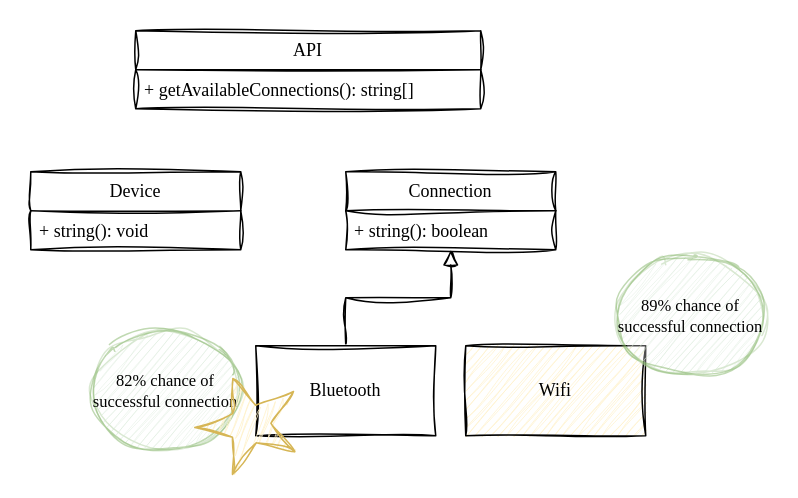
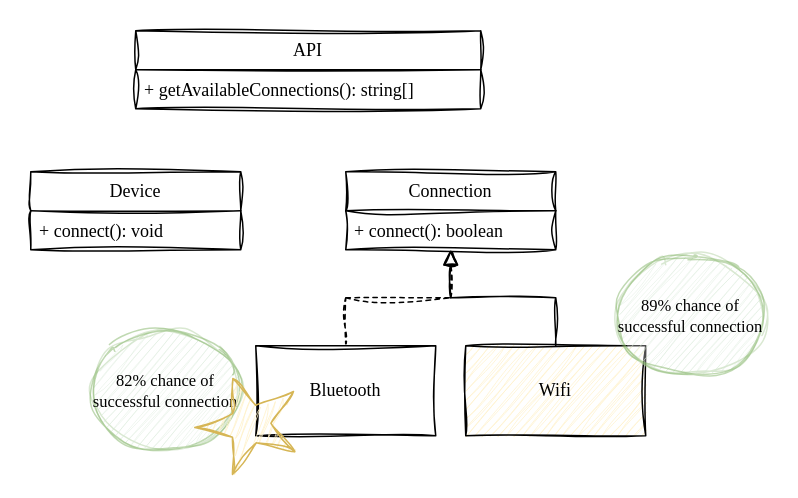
(109, 232) -> (116, 232)
(439, 232) -> (446, 232)
(373, 298) -> (373, 298)
none -> (527, 298)
